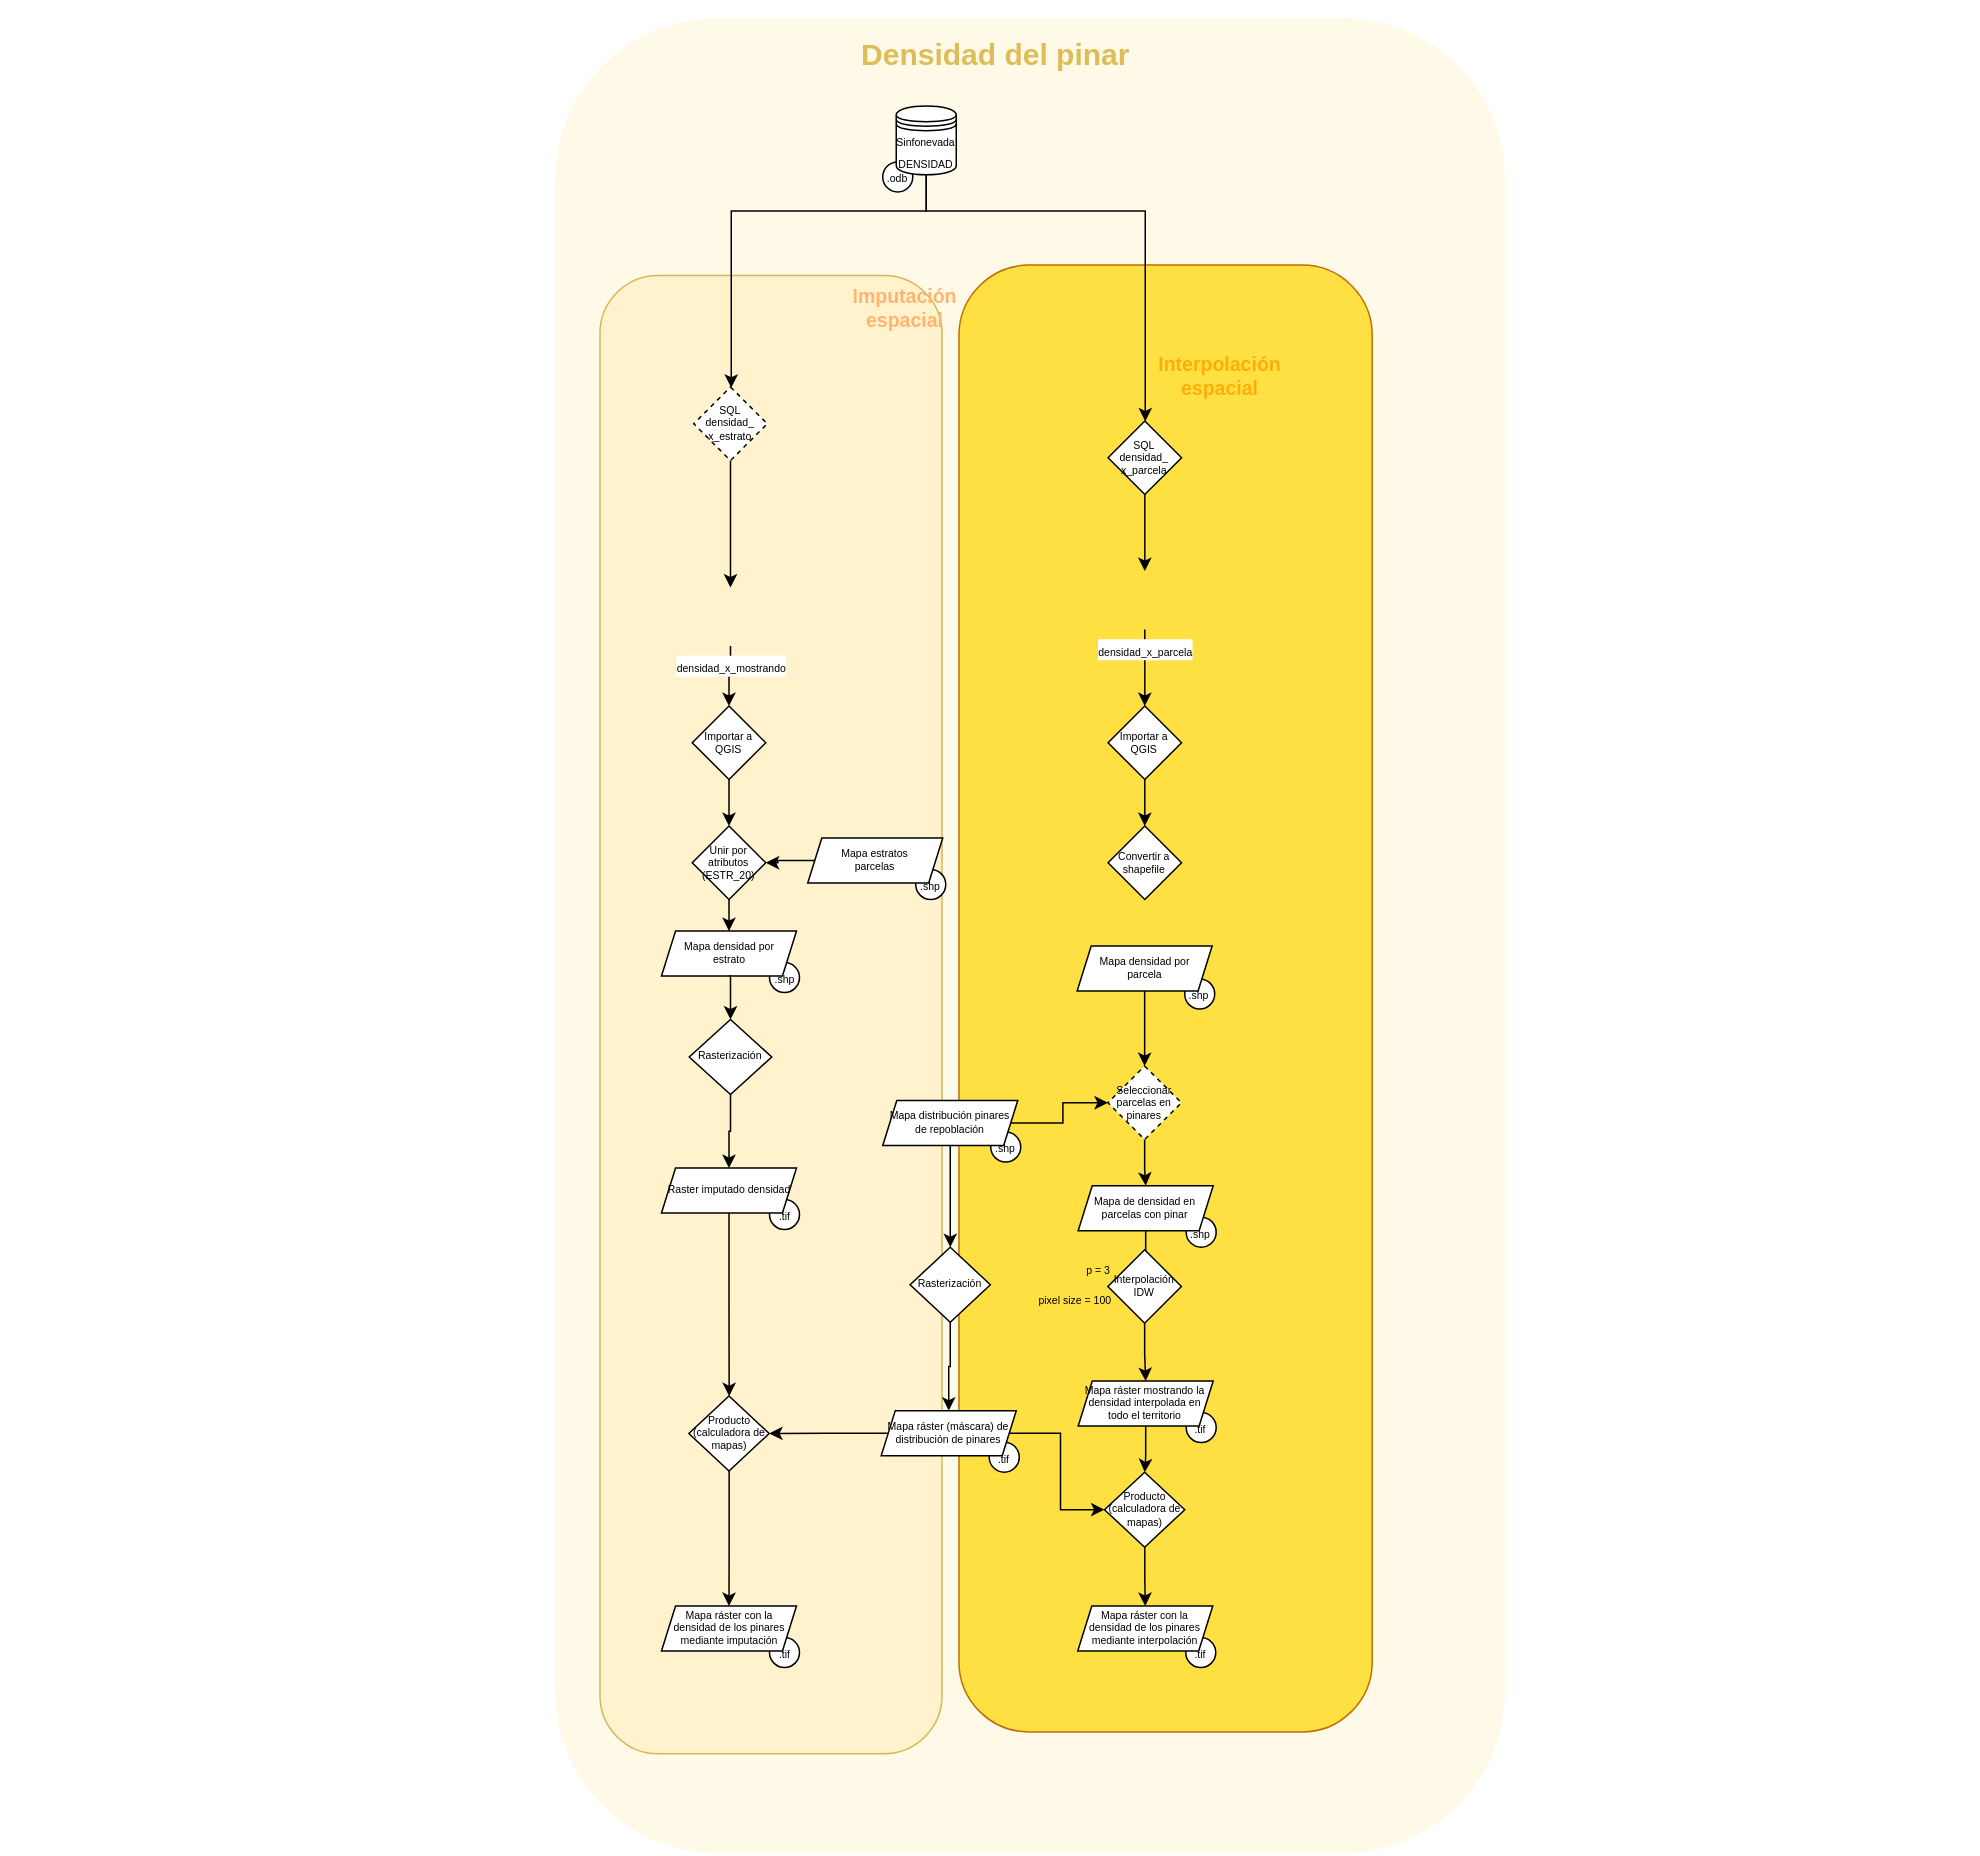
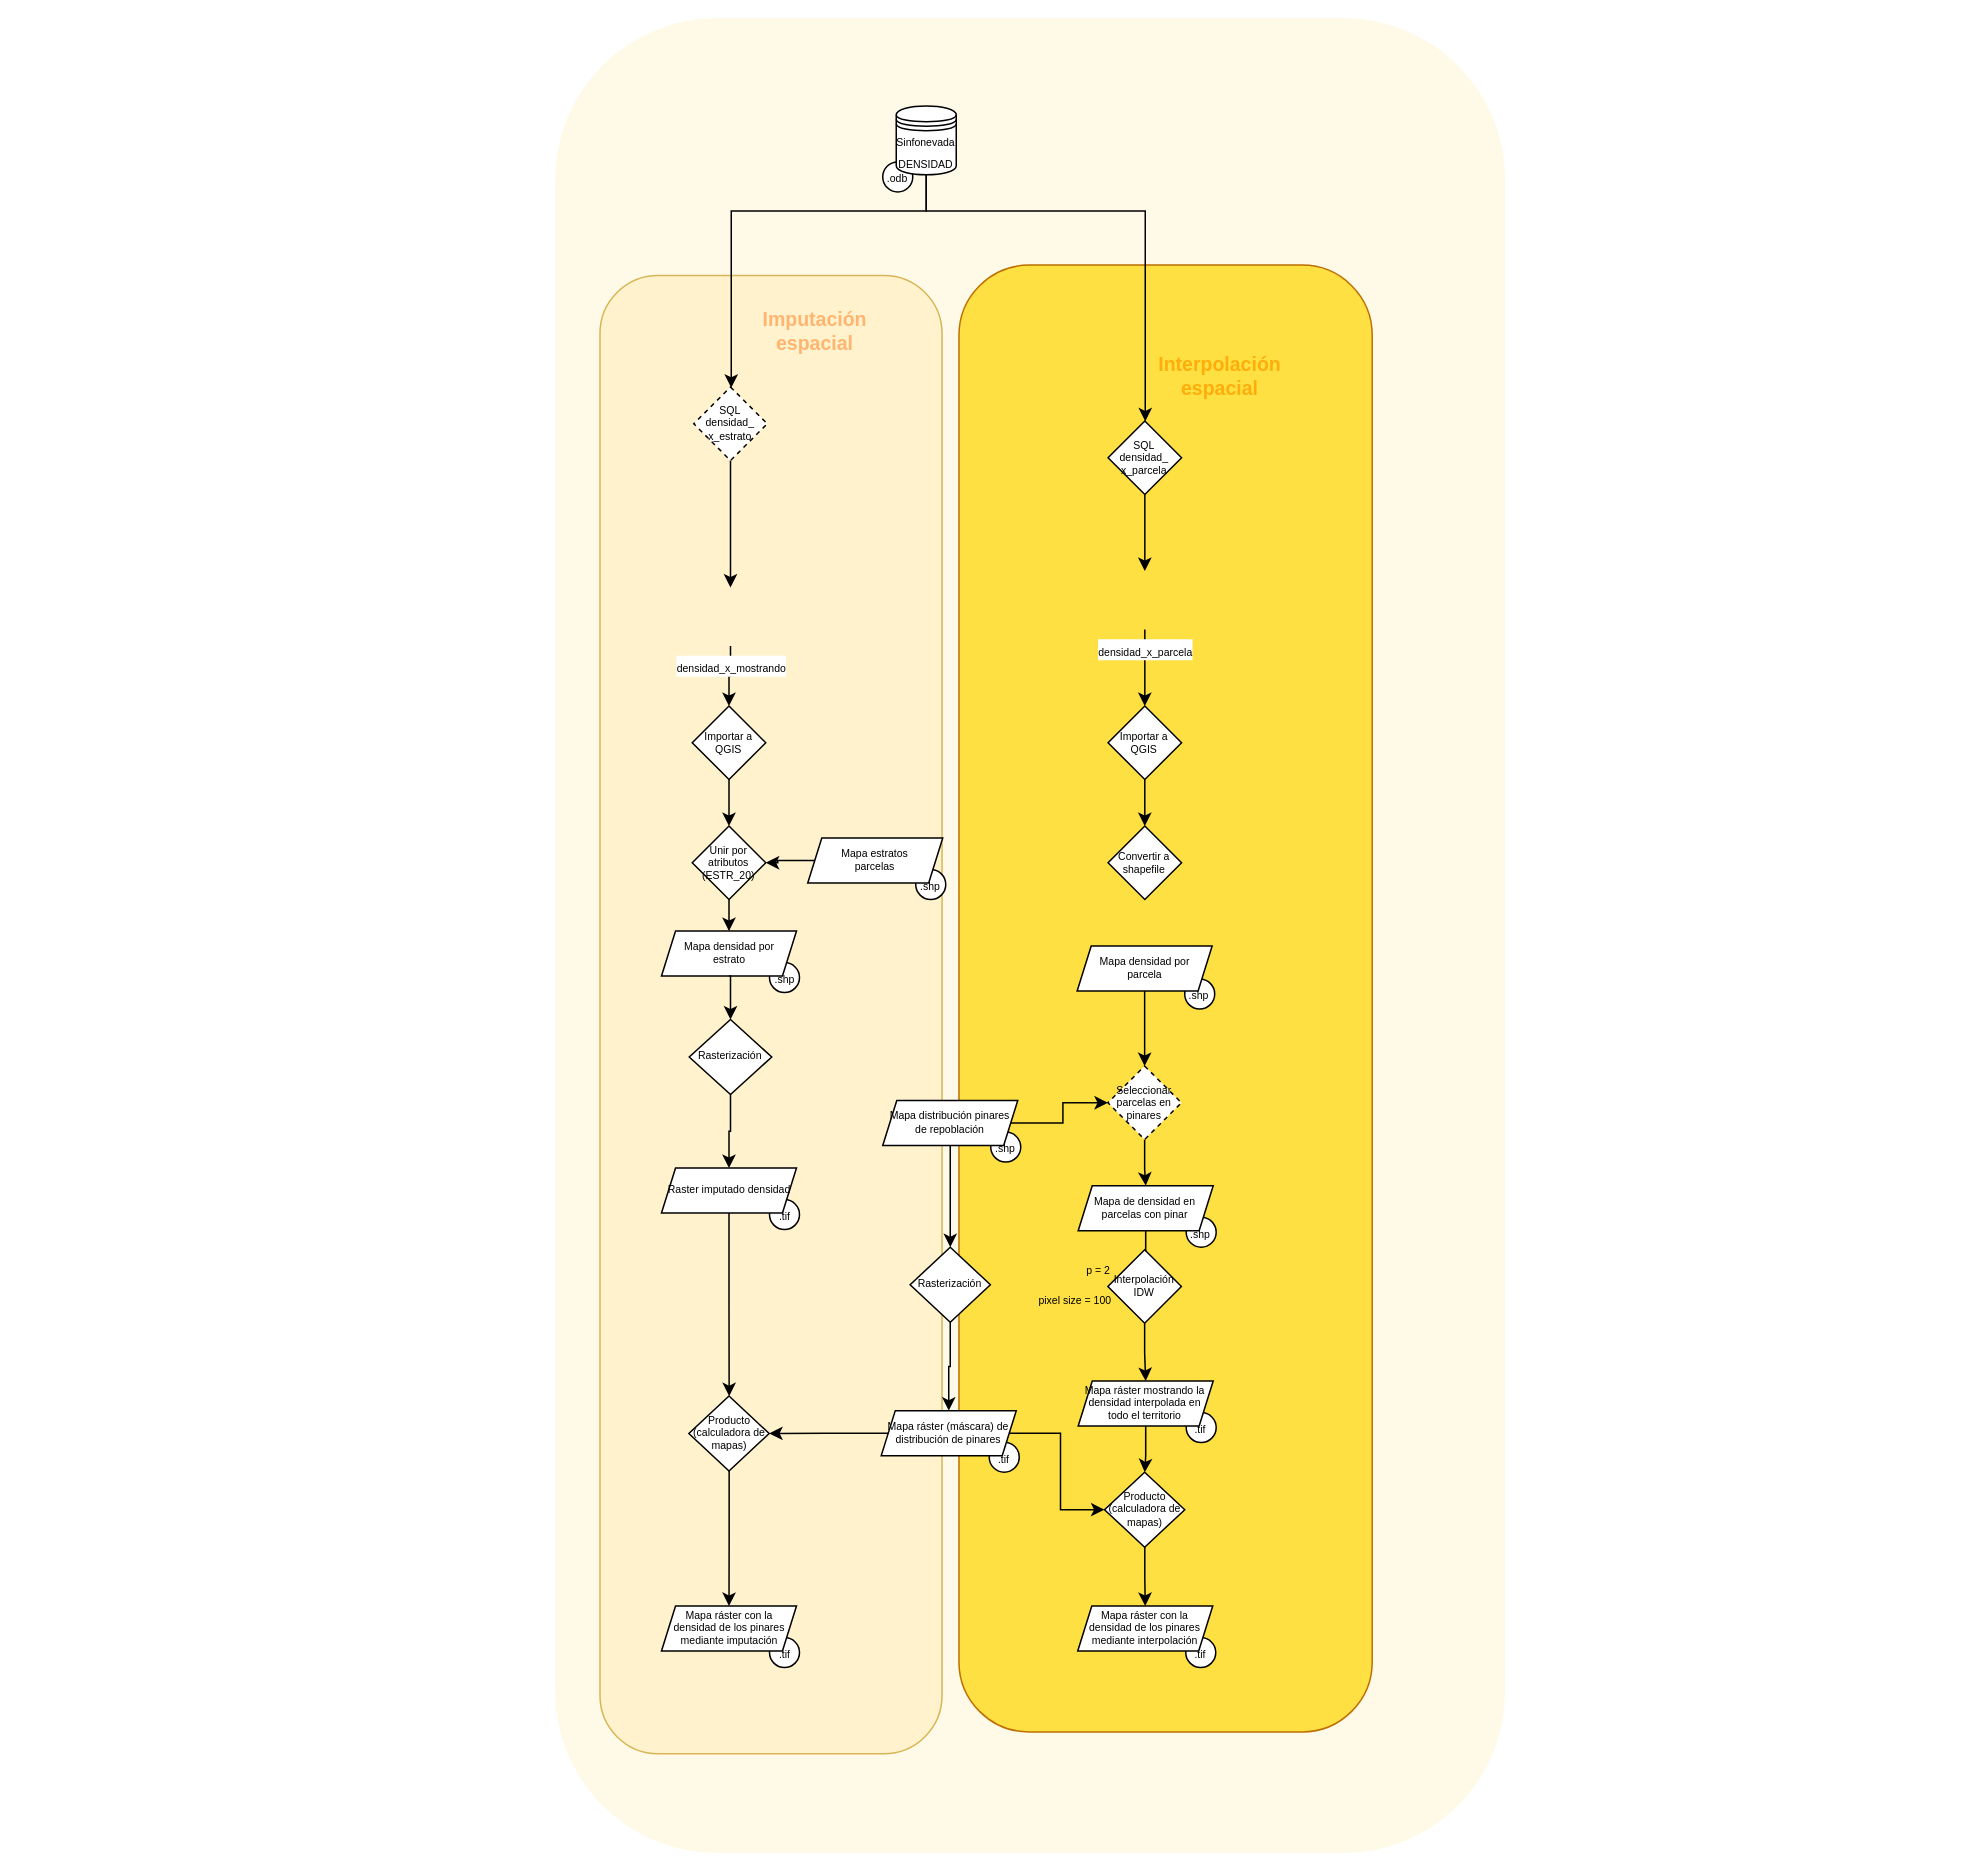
(995, 53) -> none
(905, 308) -> (815, 331)
(1099, 1271) -> (1099, 1271)
